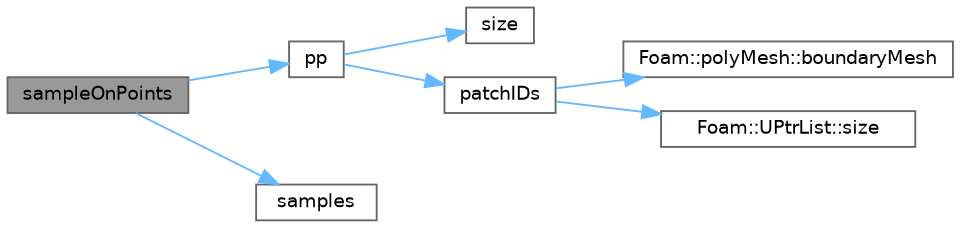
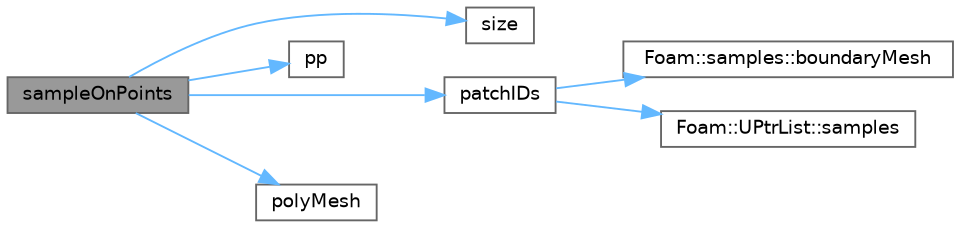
(396, 45) -> (282, 19)
(788, 59) -> (788, 59)
(385, 73) -> (307, 95)
(788, 129) -> (788, 129)
(316, 202) -> (316, 202)
